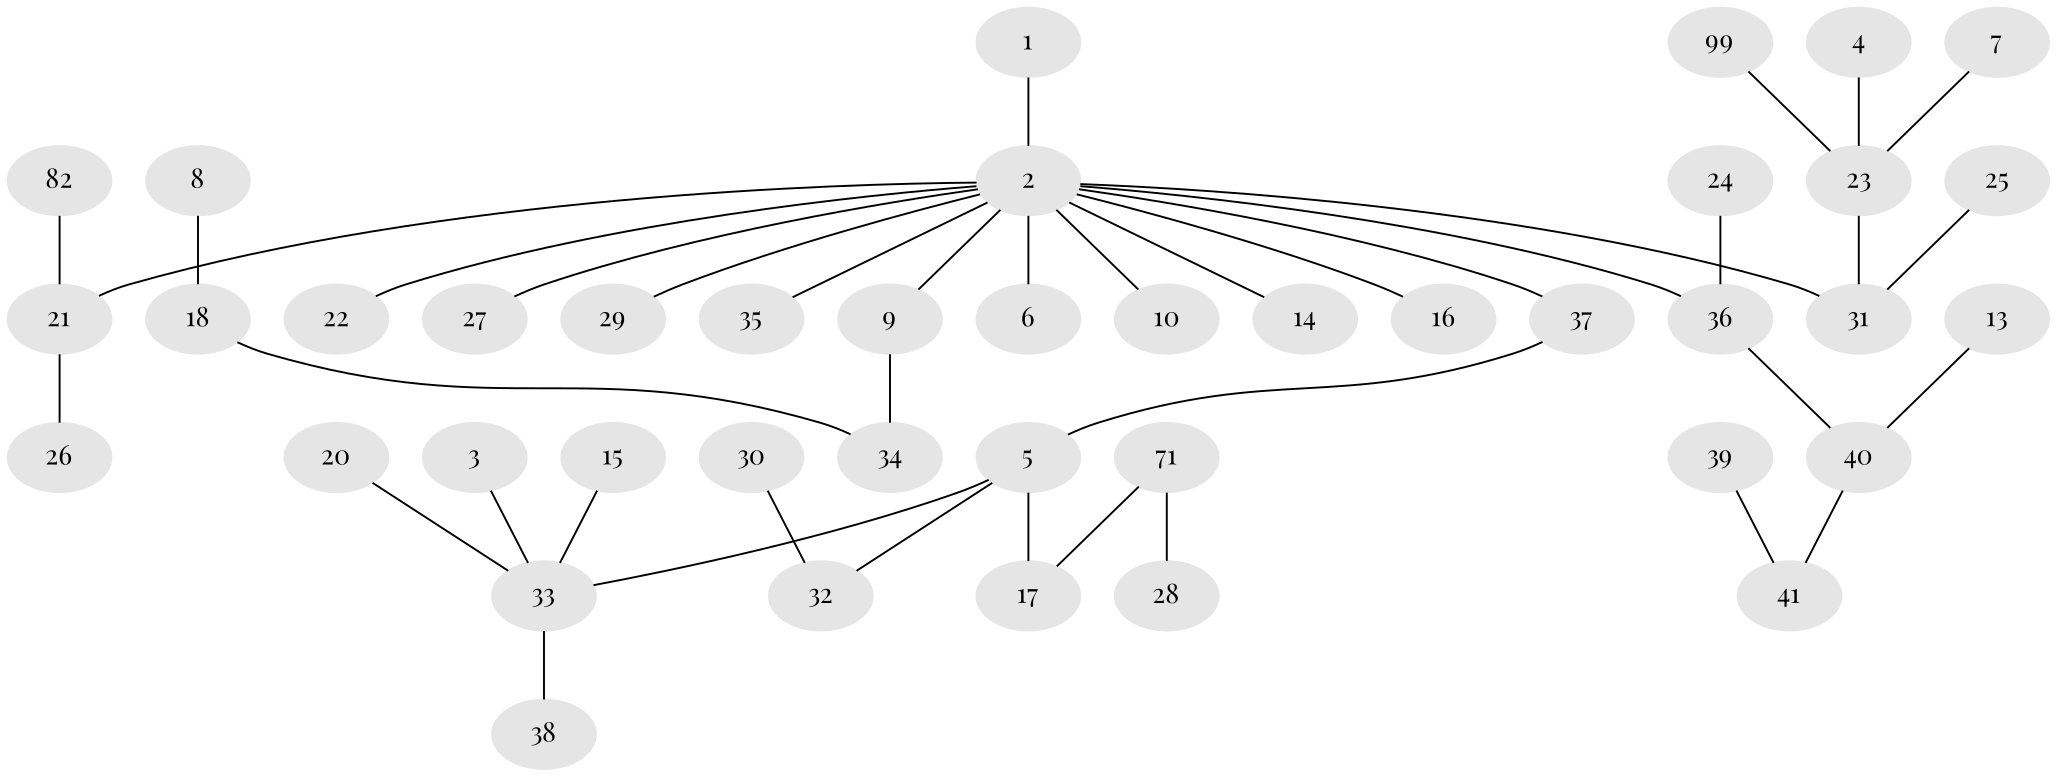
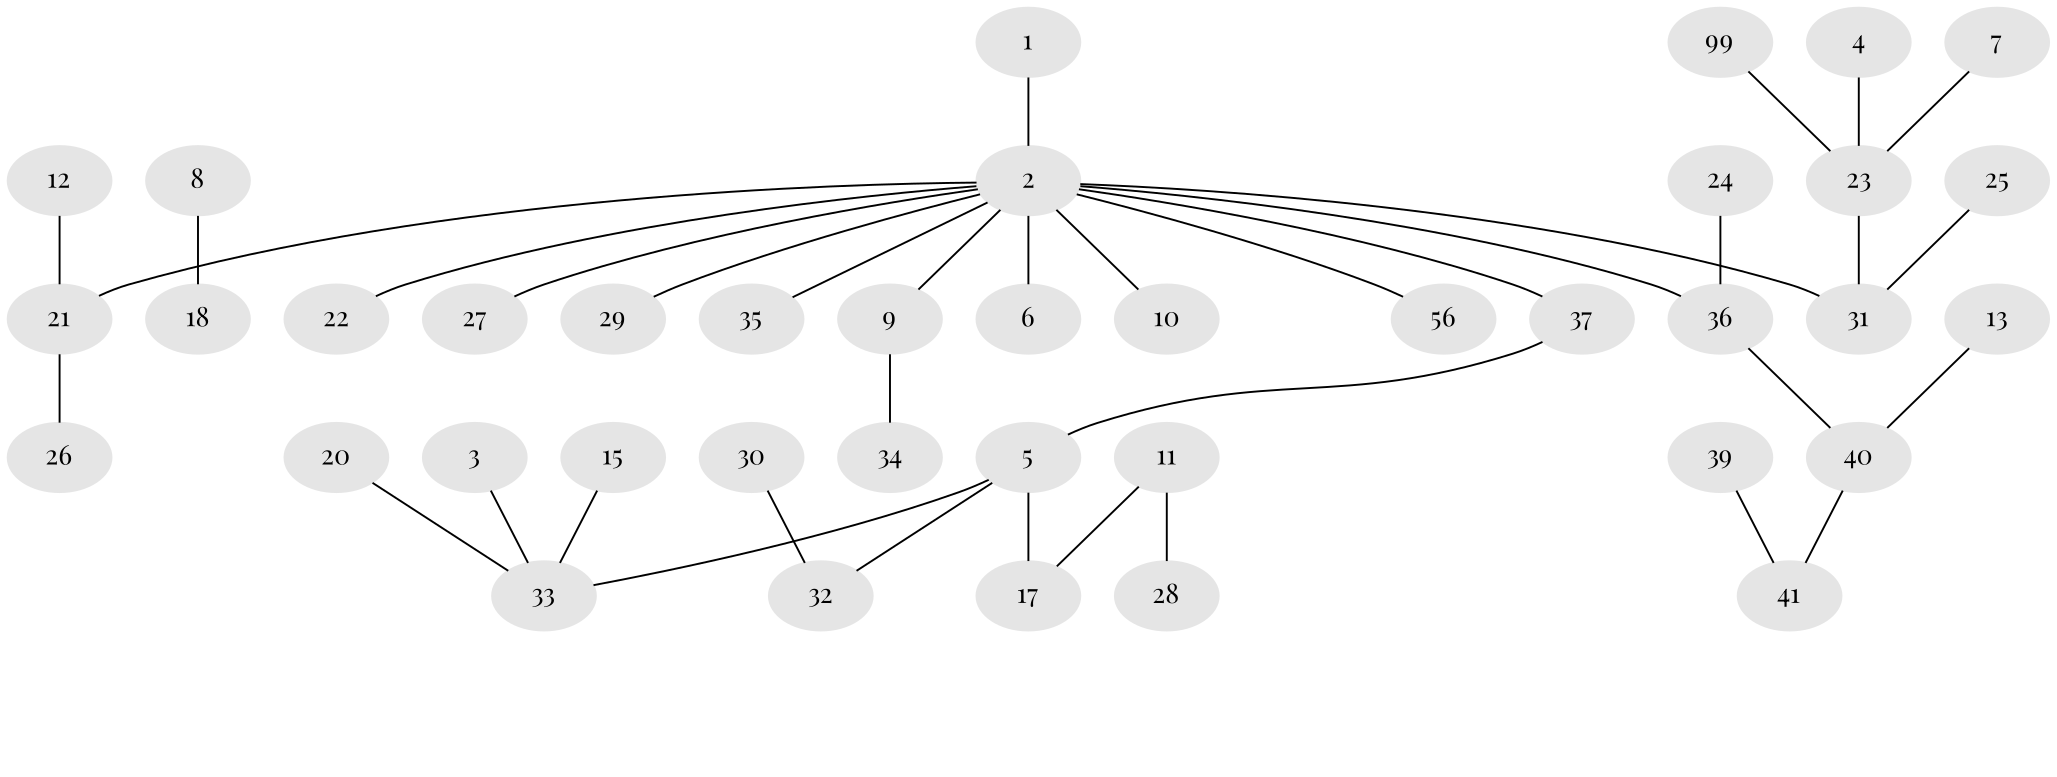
(60, 181) -> (60, 181)
(1305, 319) -> none
(1444, 319) -> (1444, 319)
(544, 388) -> none
(1167, 457) -> (1167, 457)
(544, 734) -> none
